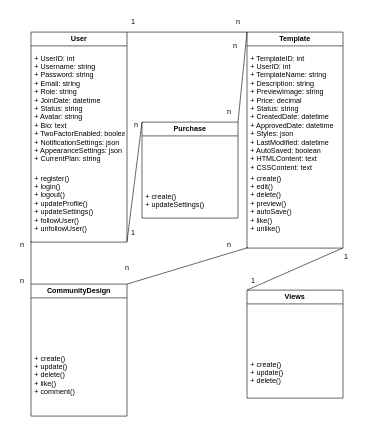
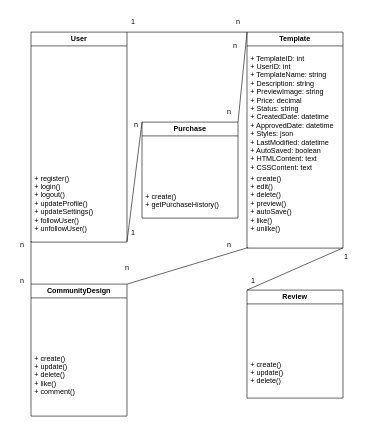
(79, 110) -> none
(164, 196) -> (164, 196)
(295, 297) -> (295, 297)
